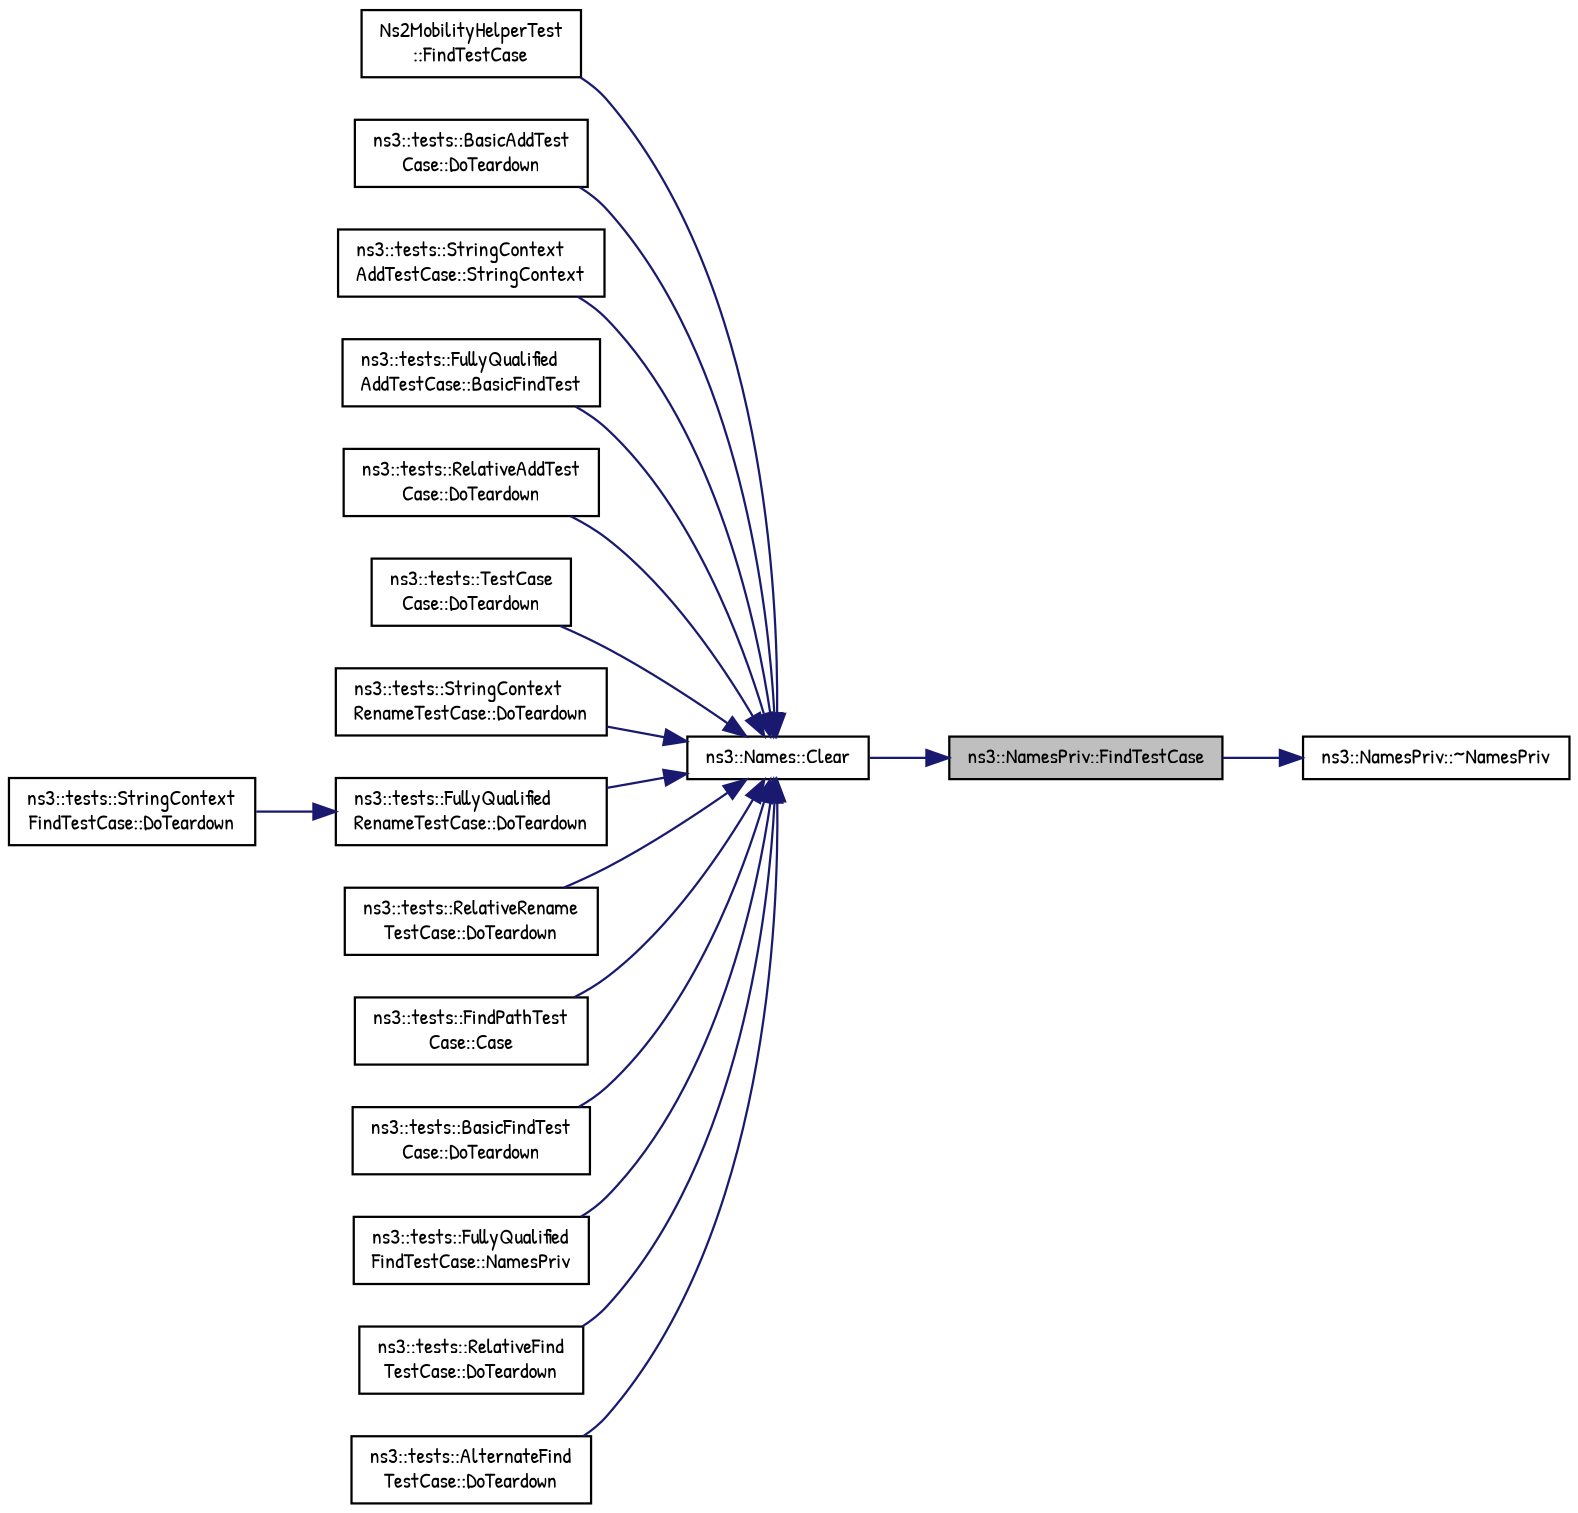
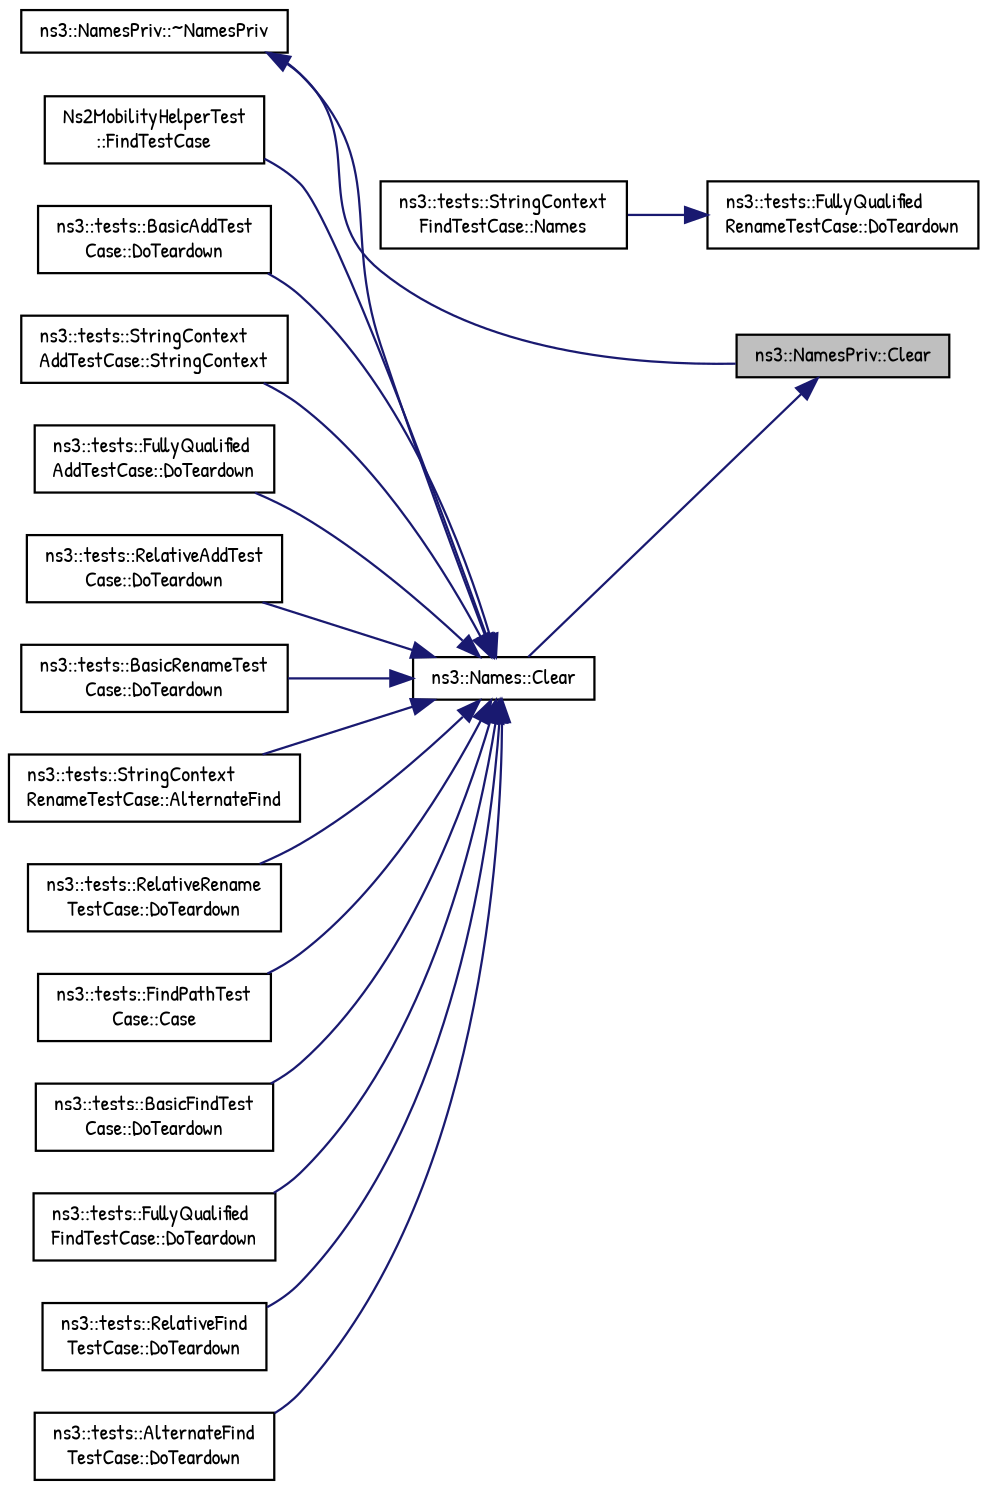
(471, 373) -> (154, 459)
(471, 592) -> (154, 678)
(471, 702) -> (154, 788)
(1086, 758) -> (843, 356)
(636, 783) -> (365, 274)
(132, 812) -> (504, 215)
(471, 1250) -> (154, 1227)
